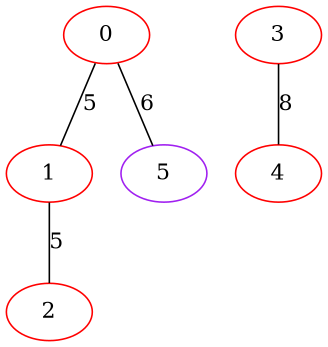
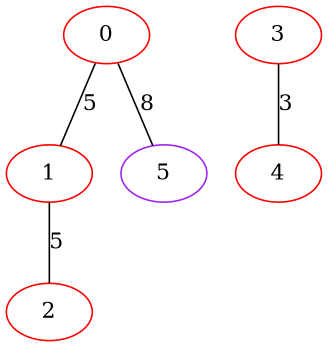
(148, 104) -> (148, 104)
(286, 104) -> (286, 104)
